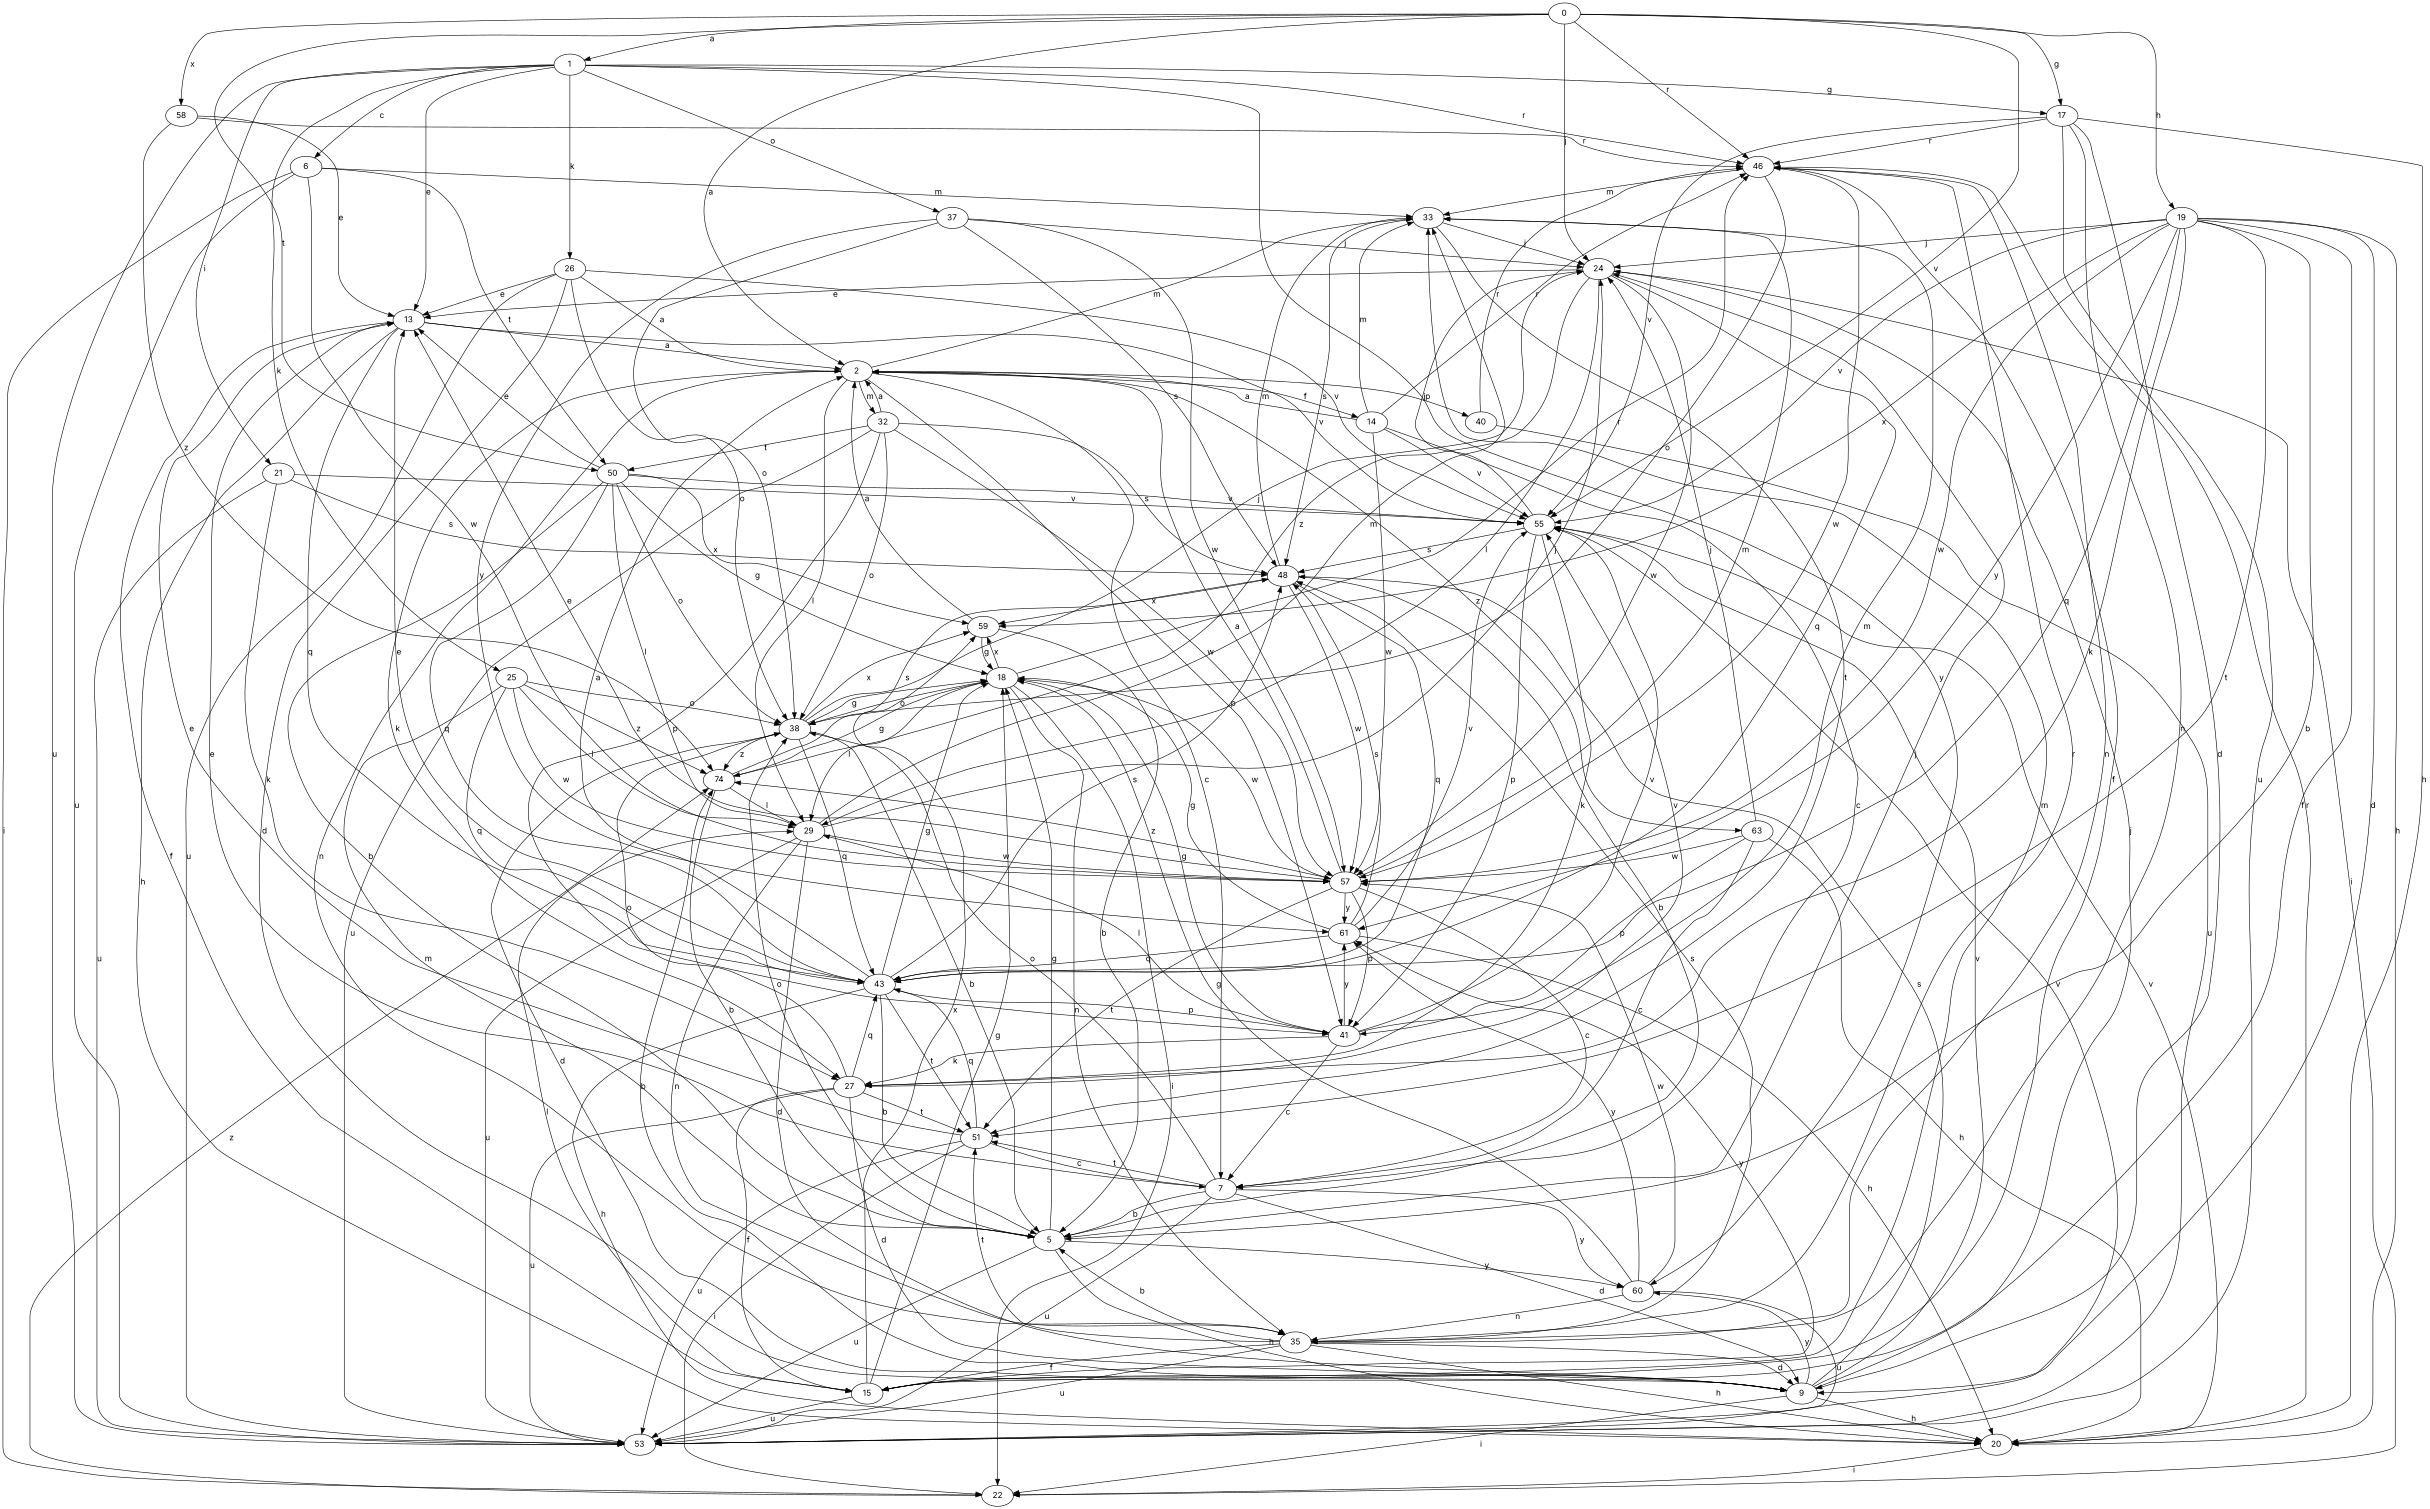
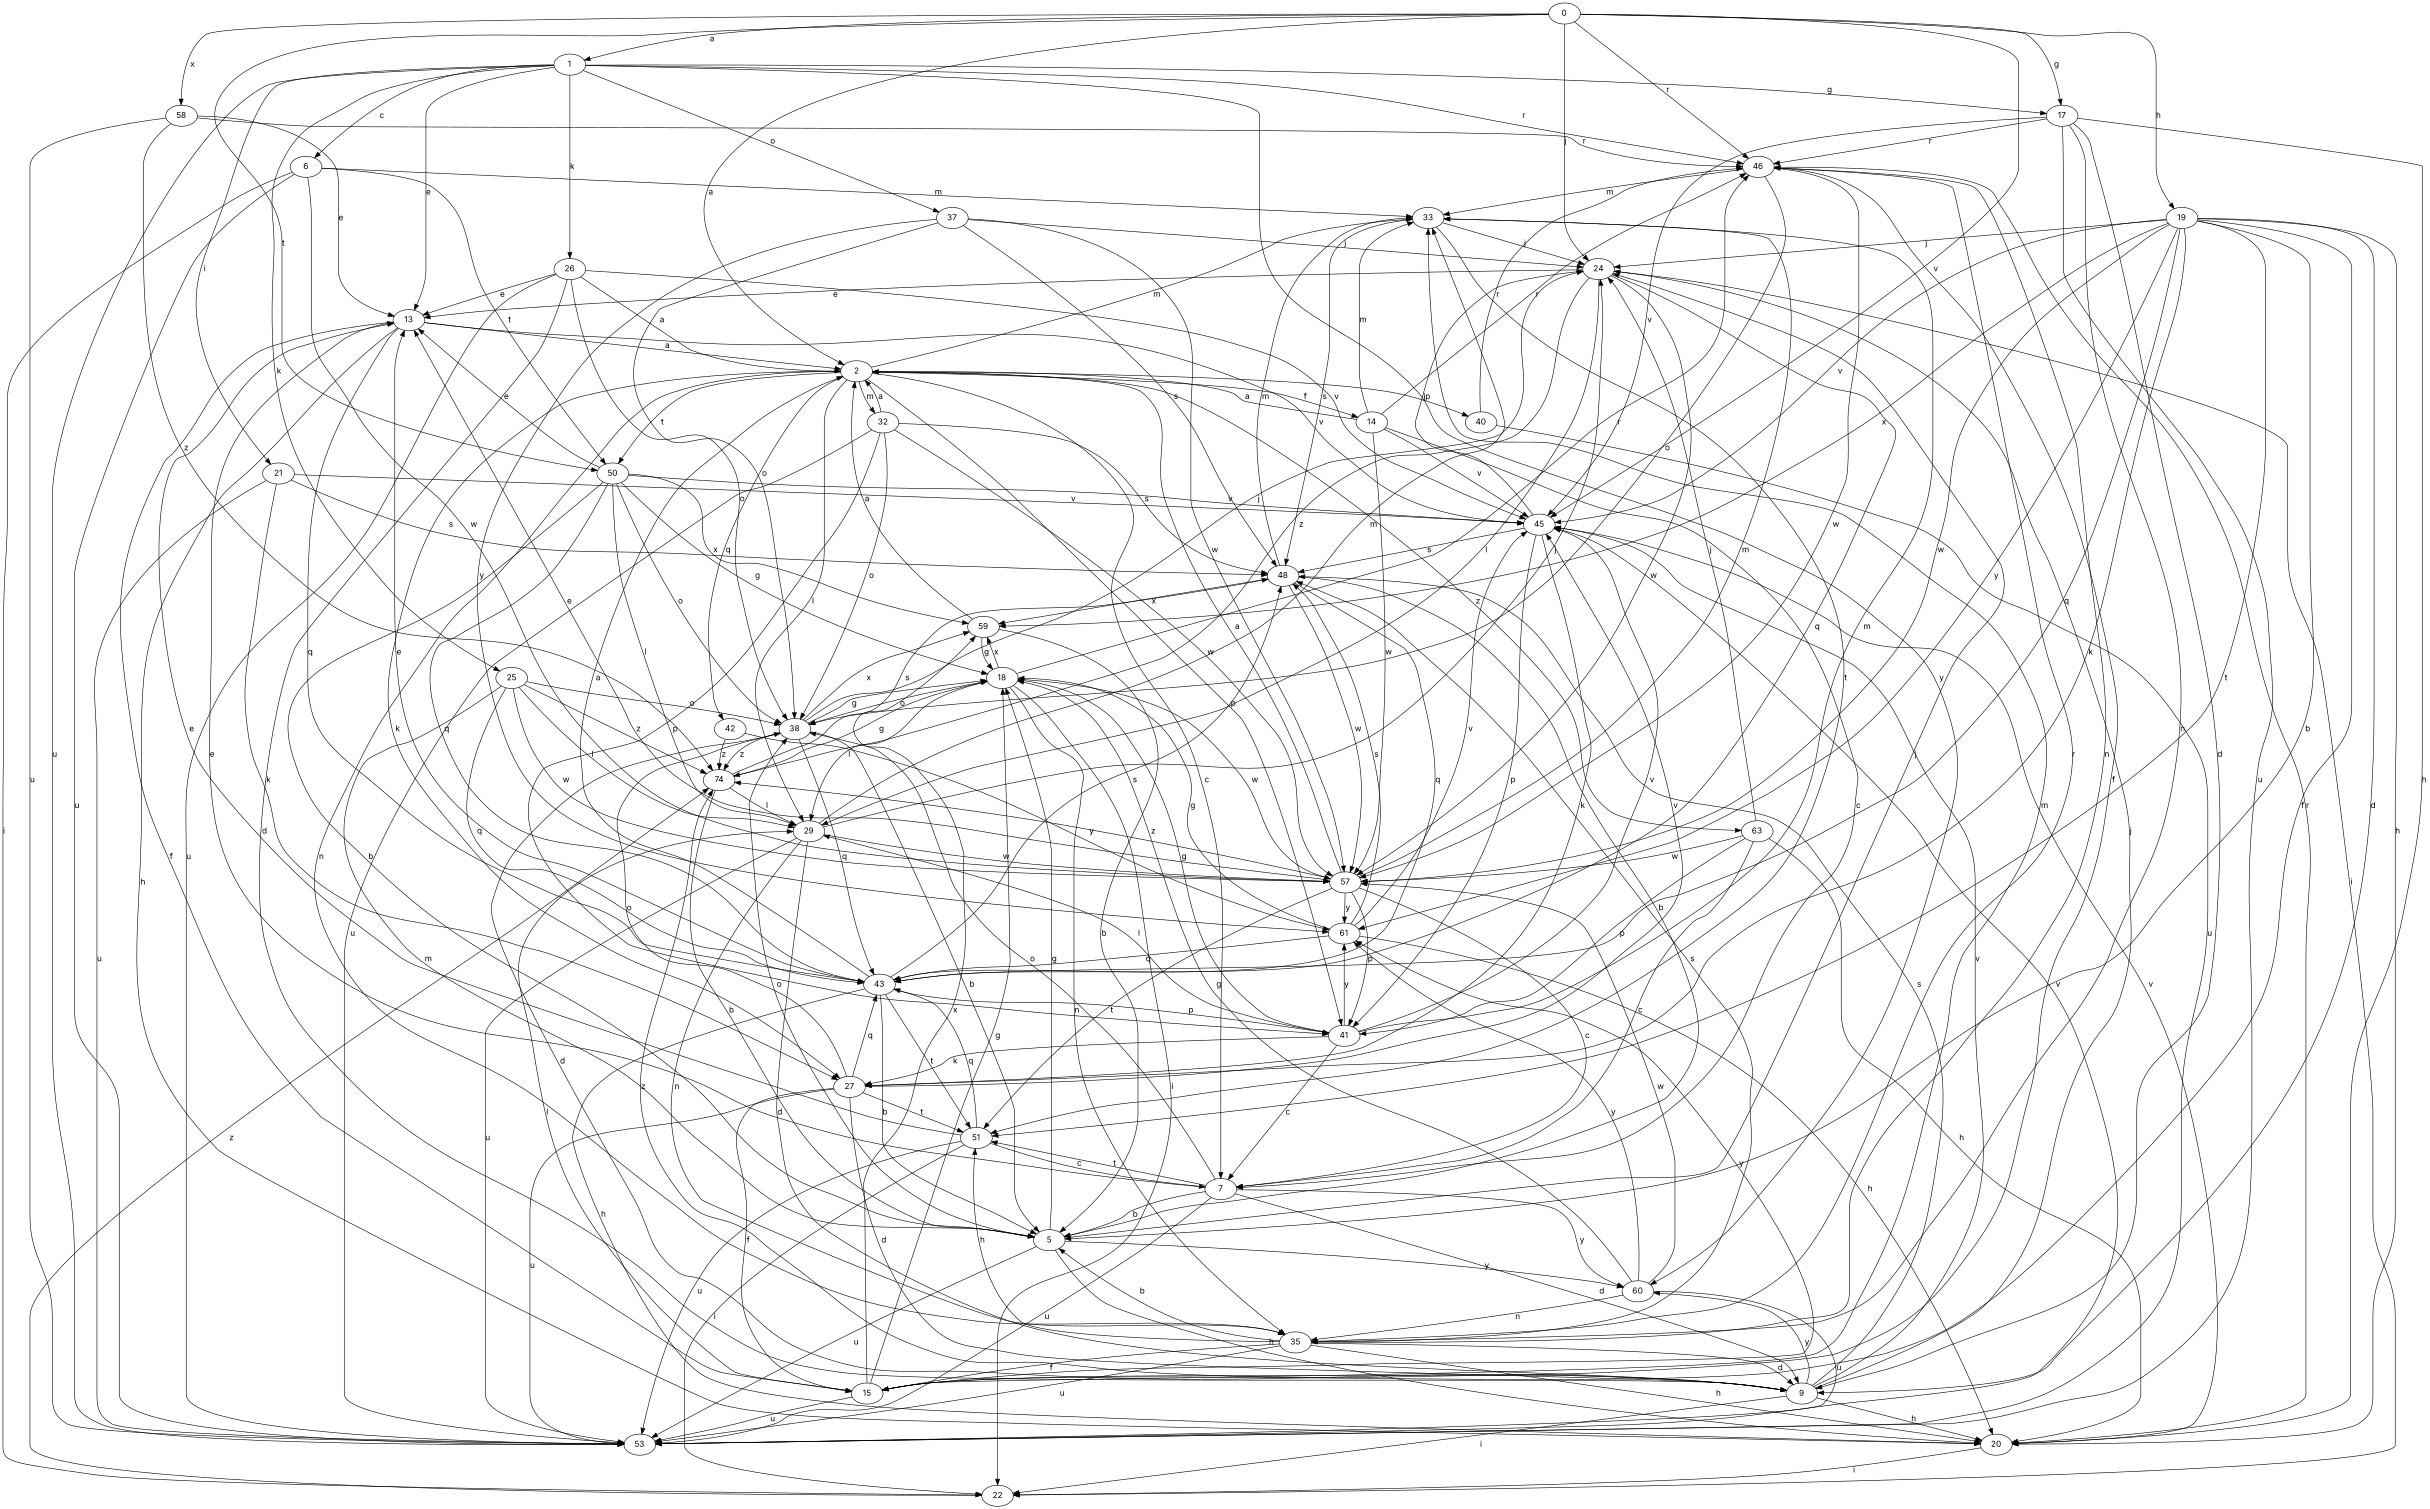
(751, 447) -> (699, 389)
(1539, 525) -> (1539, 525)
none -> (730, 729)
(922, 832) -> none
none -> (30, 1000)
(643, 1087) -> (643, 1087)
(983, 1240) -> (983, 1240)
